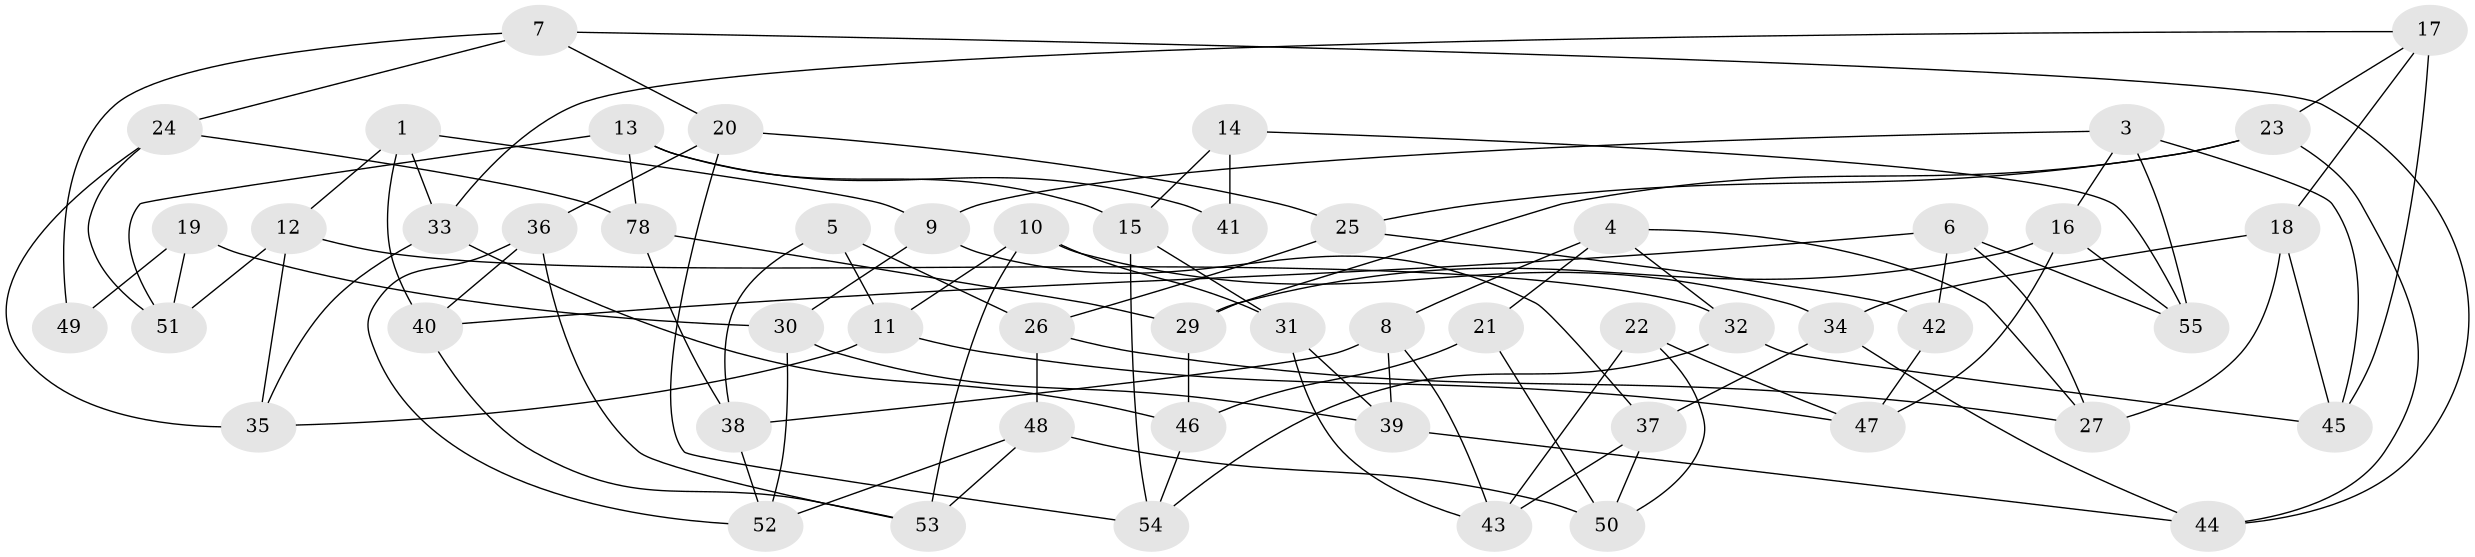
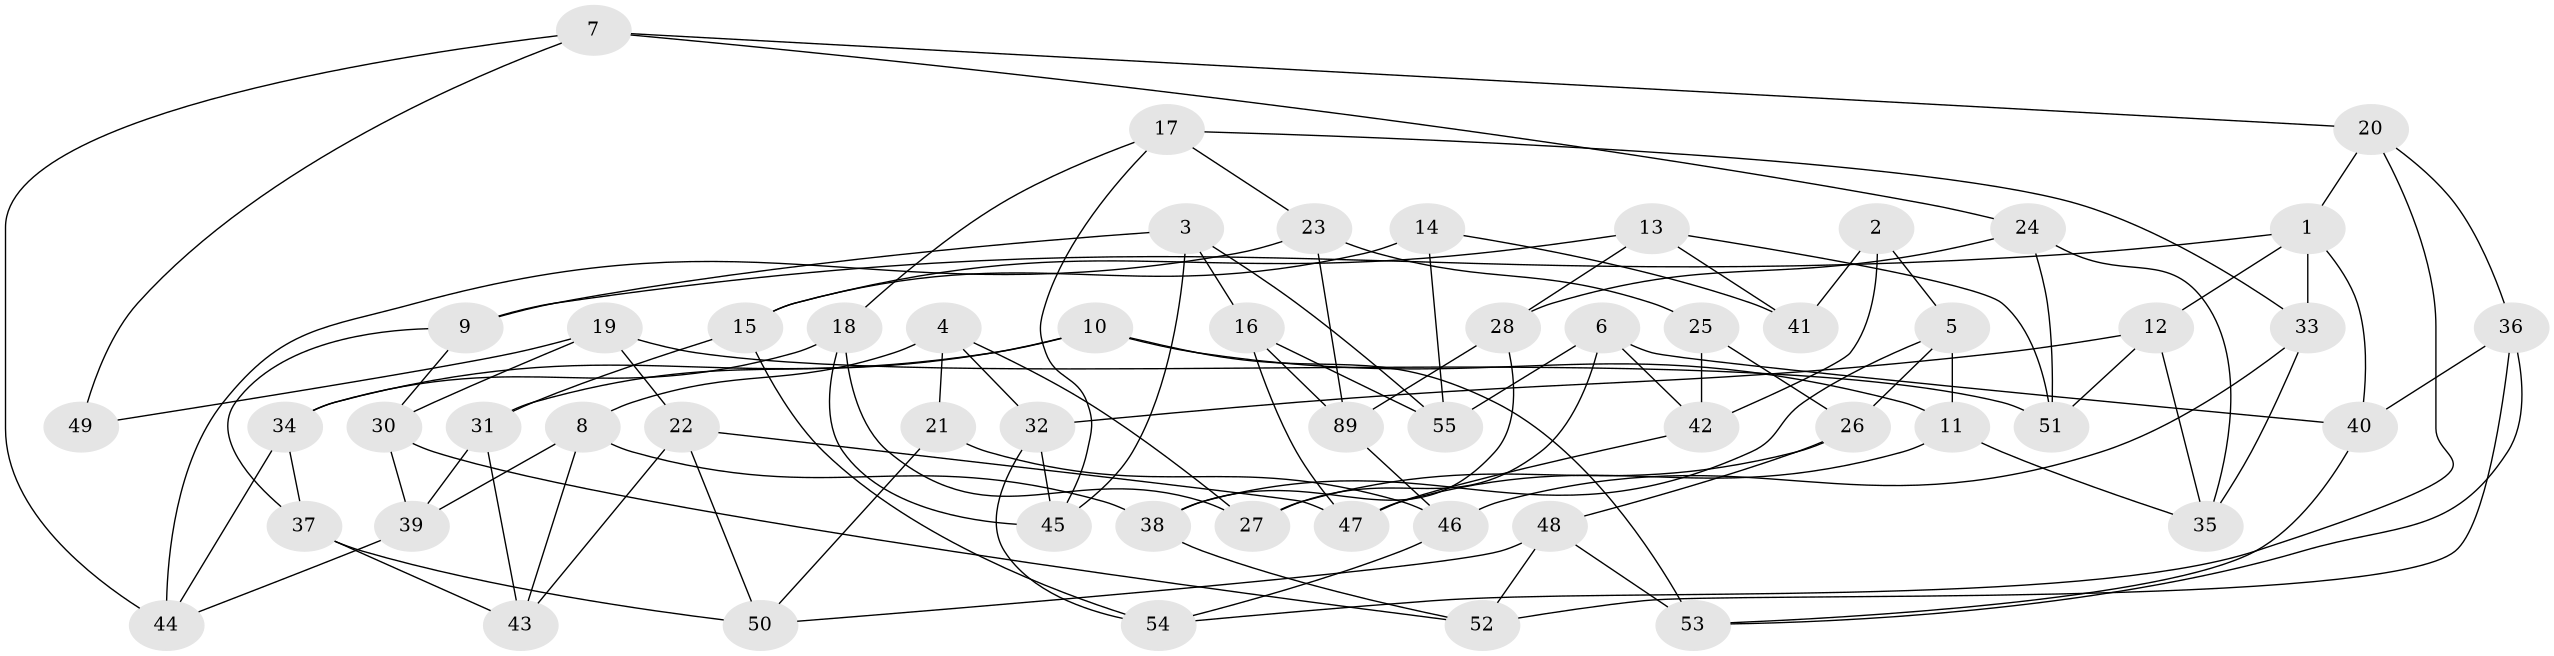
(1042, 162) -> (2339, 179)
(639, 229) -> (1503, 328)
none -> (1877, 229)
(1189, 328) -> (1346, 427)
none -> (651, 387)
